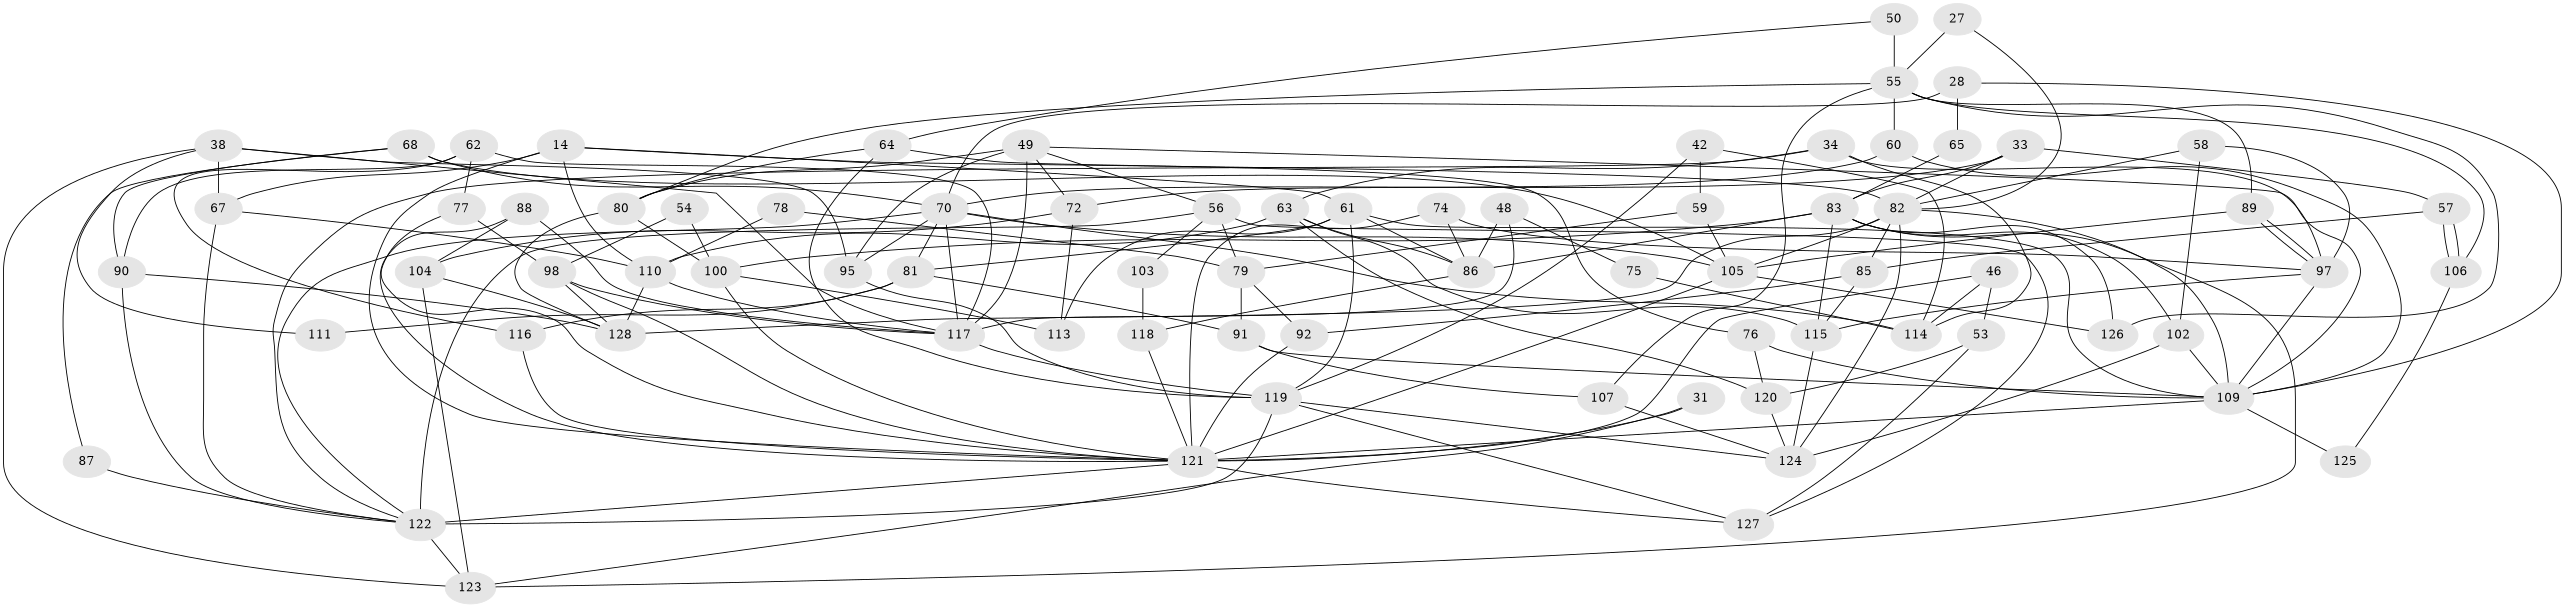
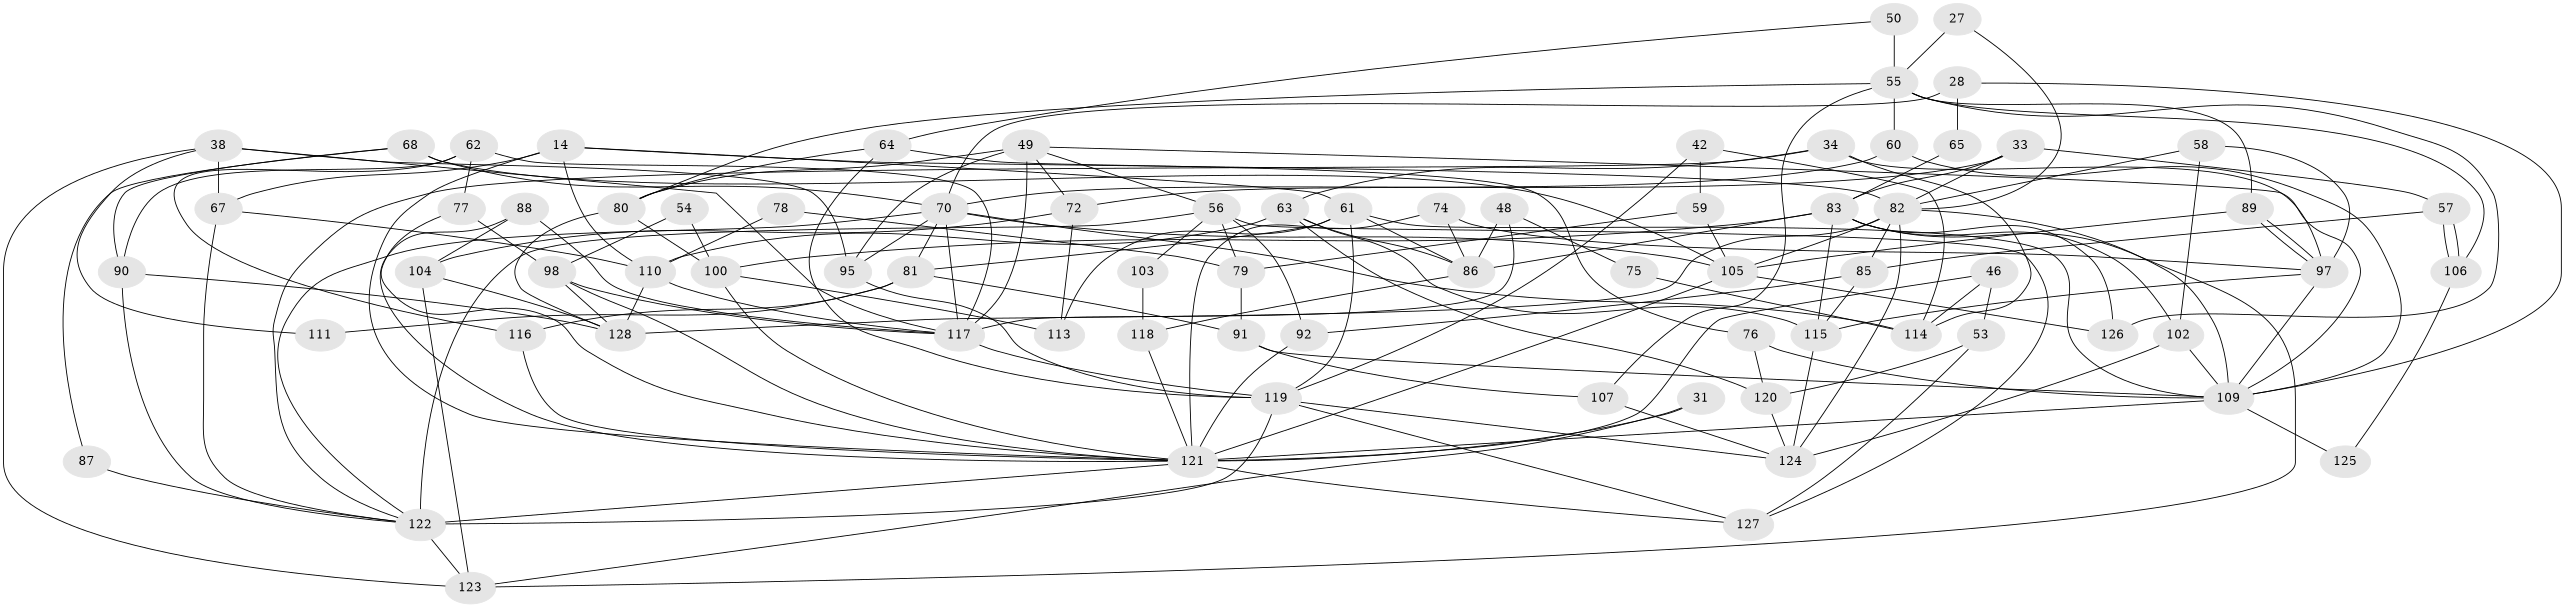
(1271, 302) -> (1283, 274)
